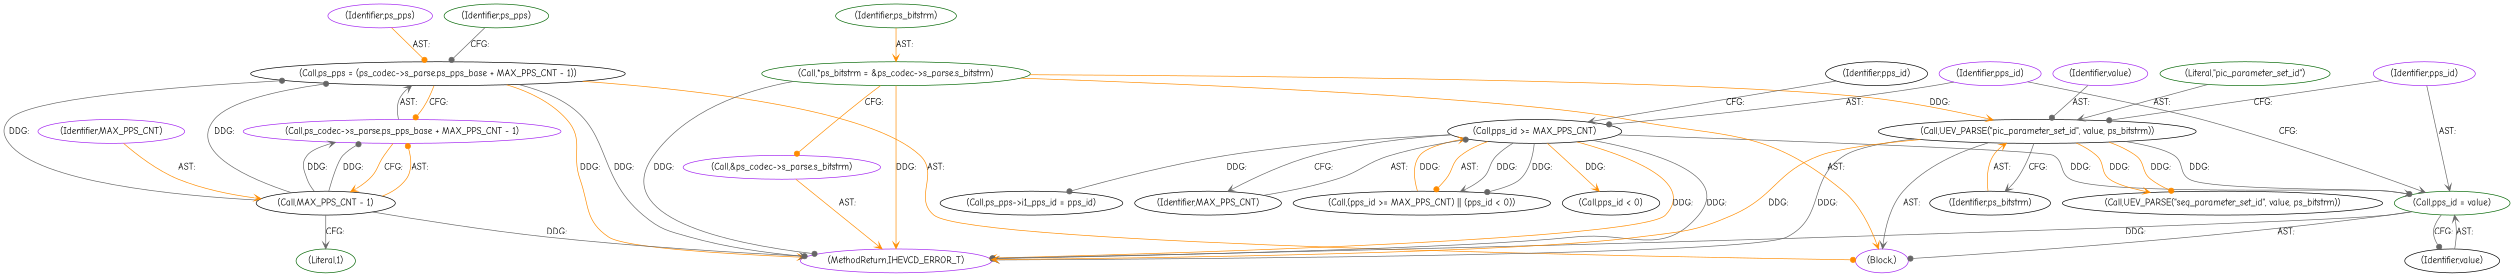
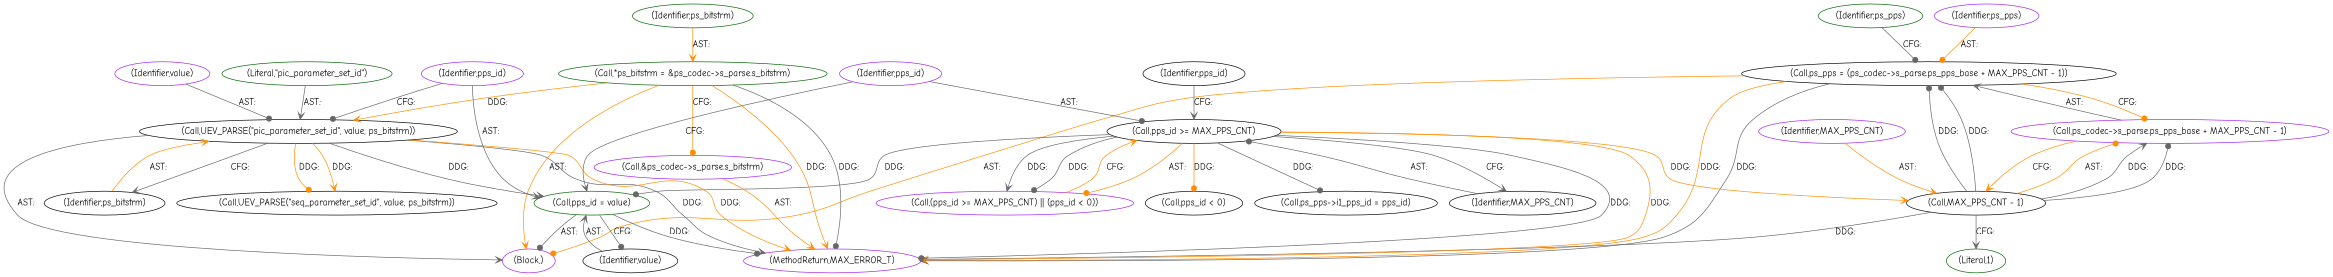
none -> (1615, 146)
(1571, 165) -> (1194, 164)
(1431, 167) -> (1117, 167)
(1422, 203) -> (1005, 203)
(896, 261) -> (832, 261)
